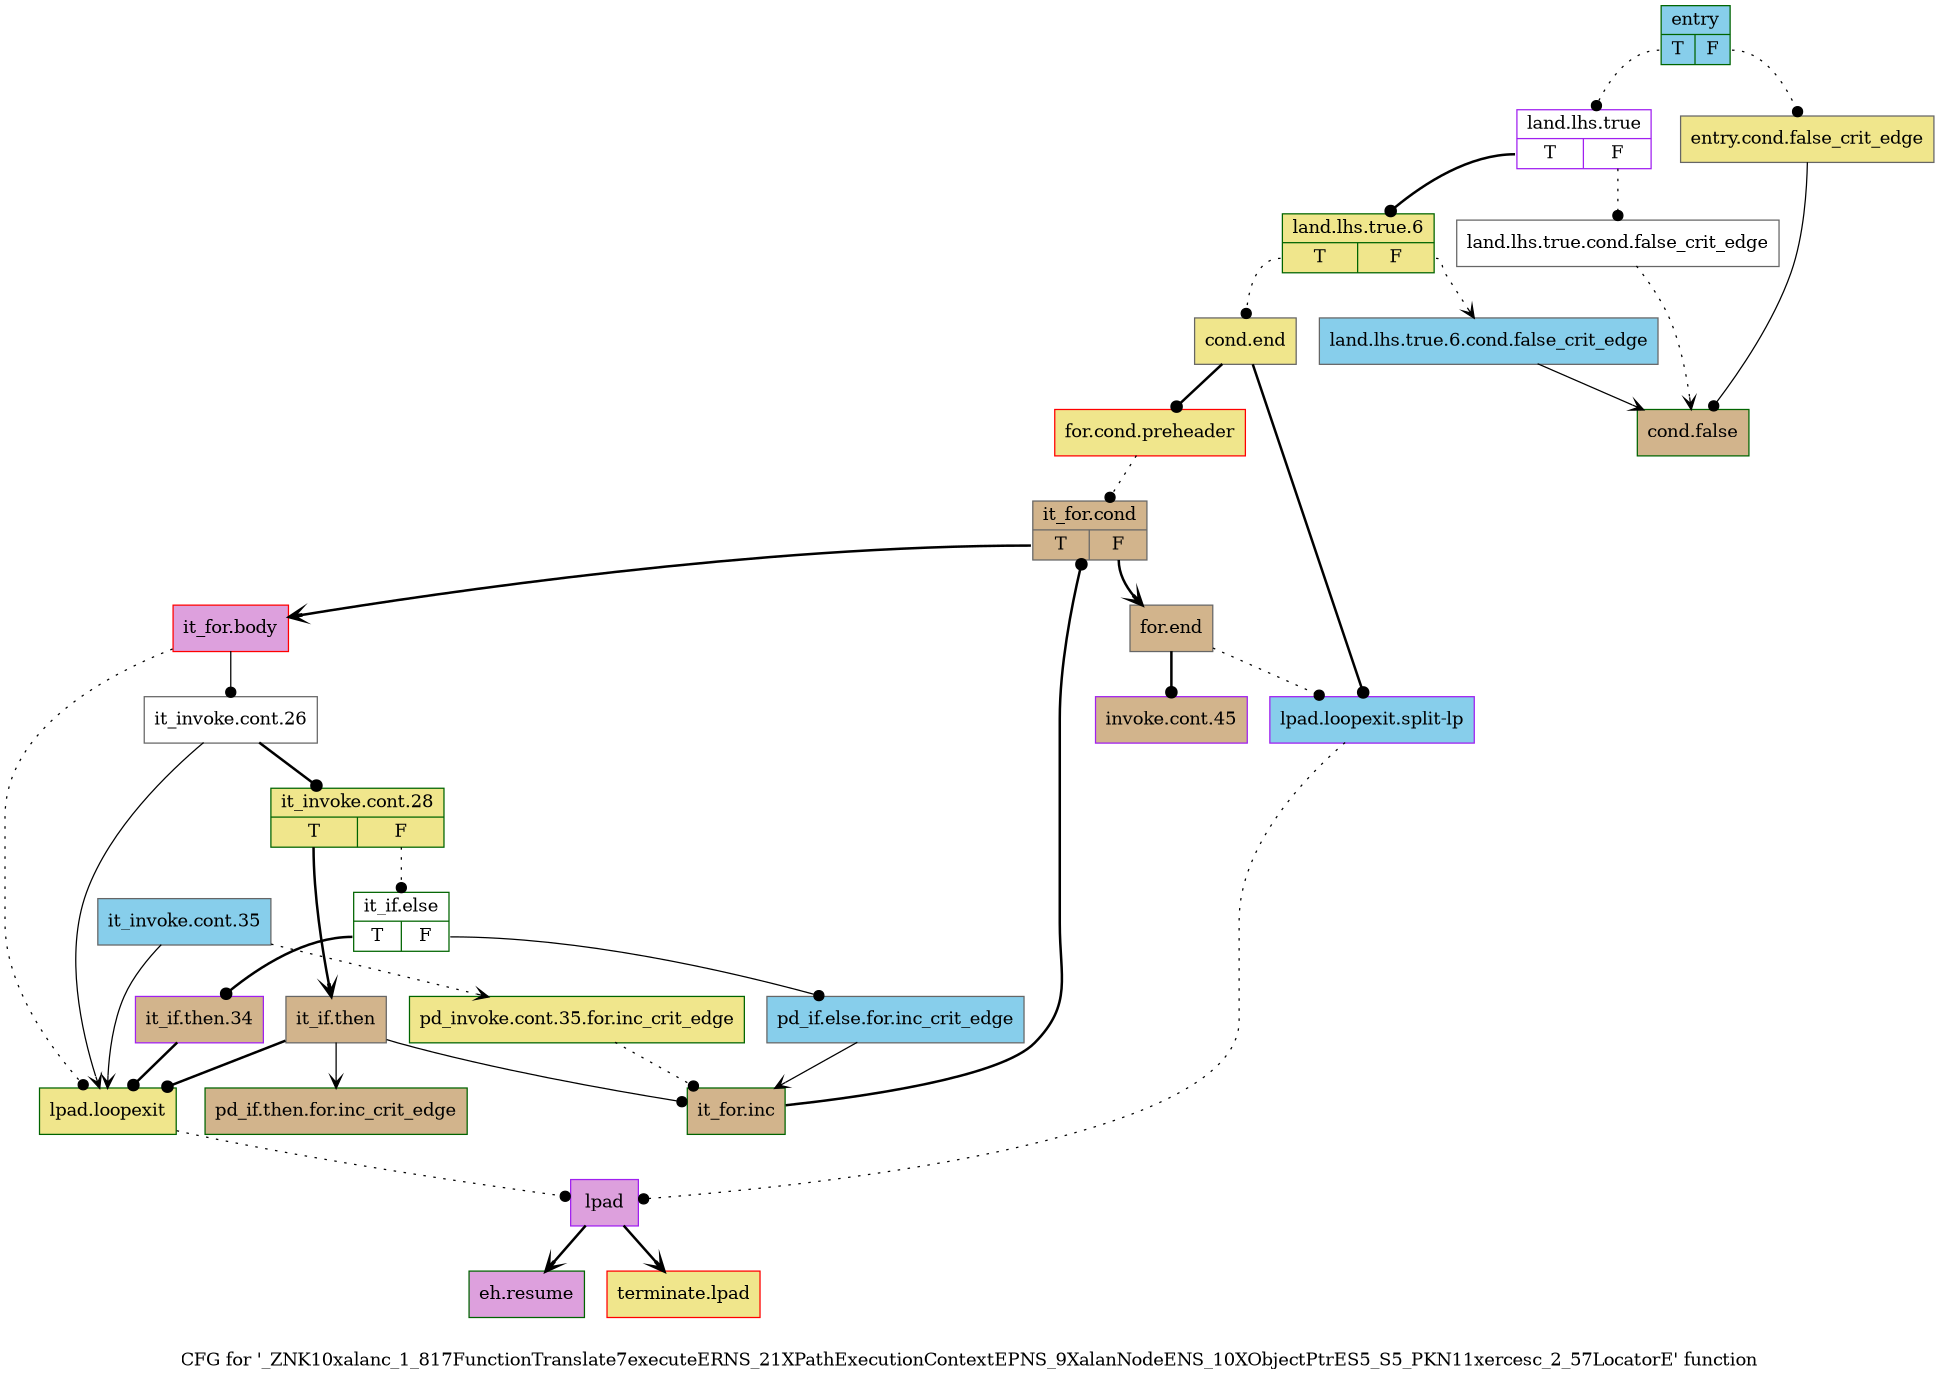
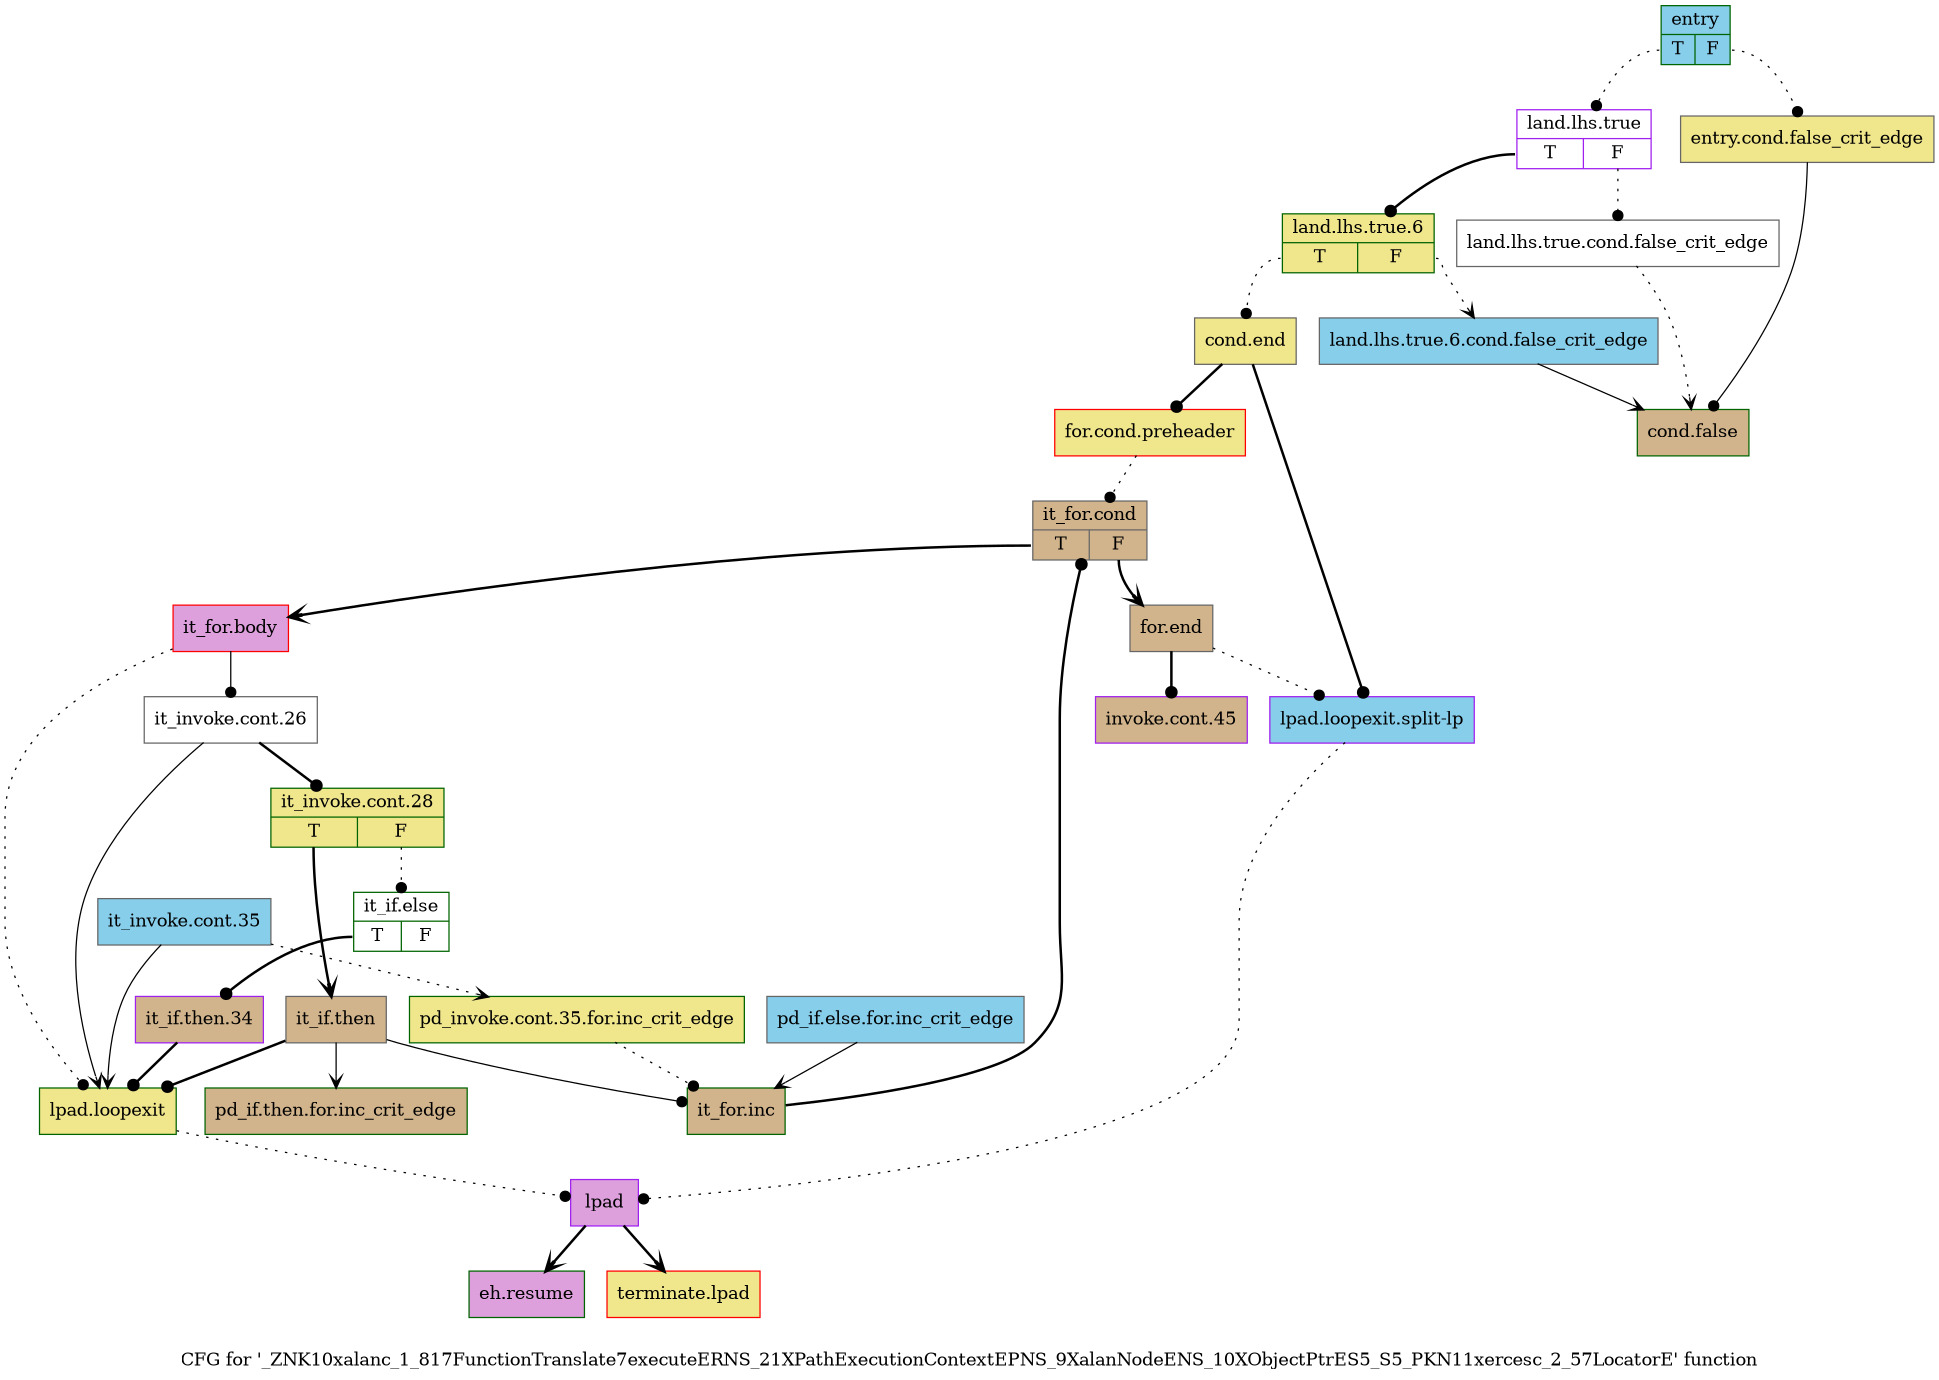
(634, 954) -> none
